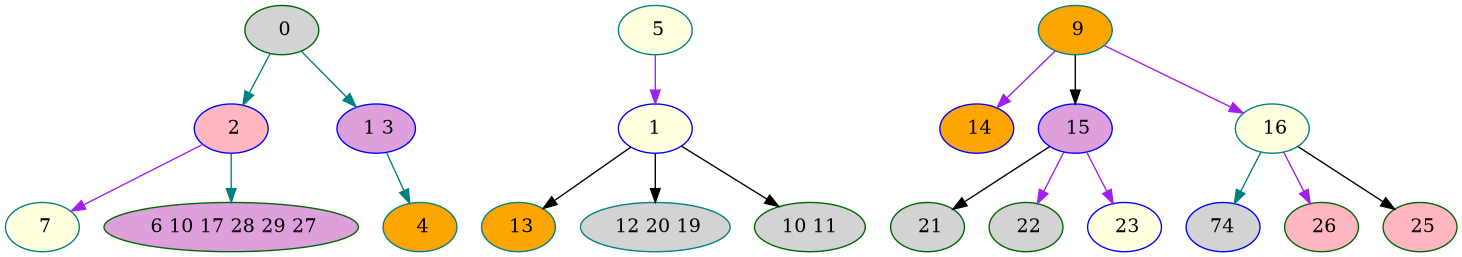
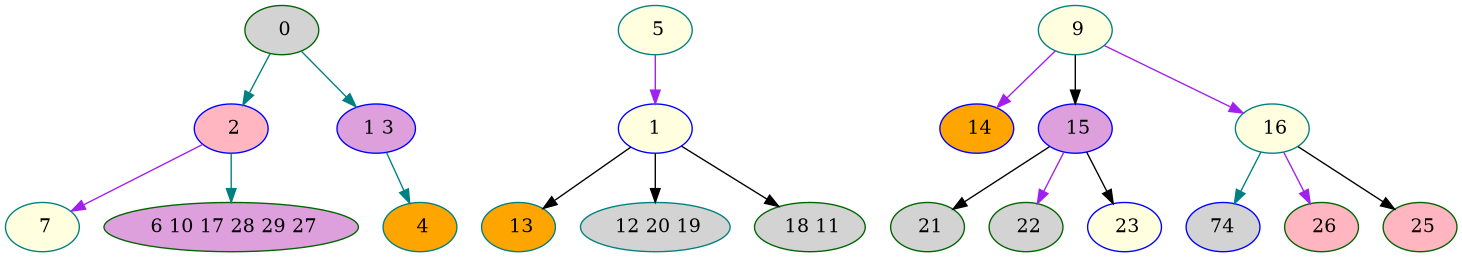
(1075, 30) -> (1075, 30)
(1097, 172) -> (1097, 172)
(810, 227) -> (810, 227)
